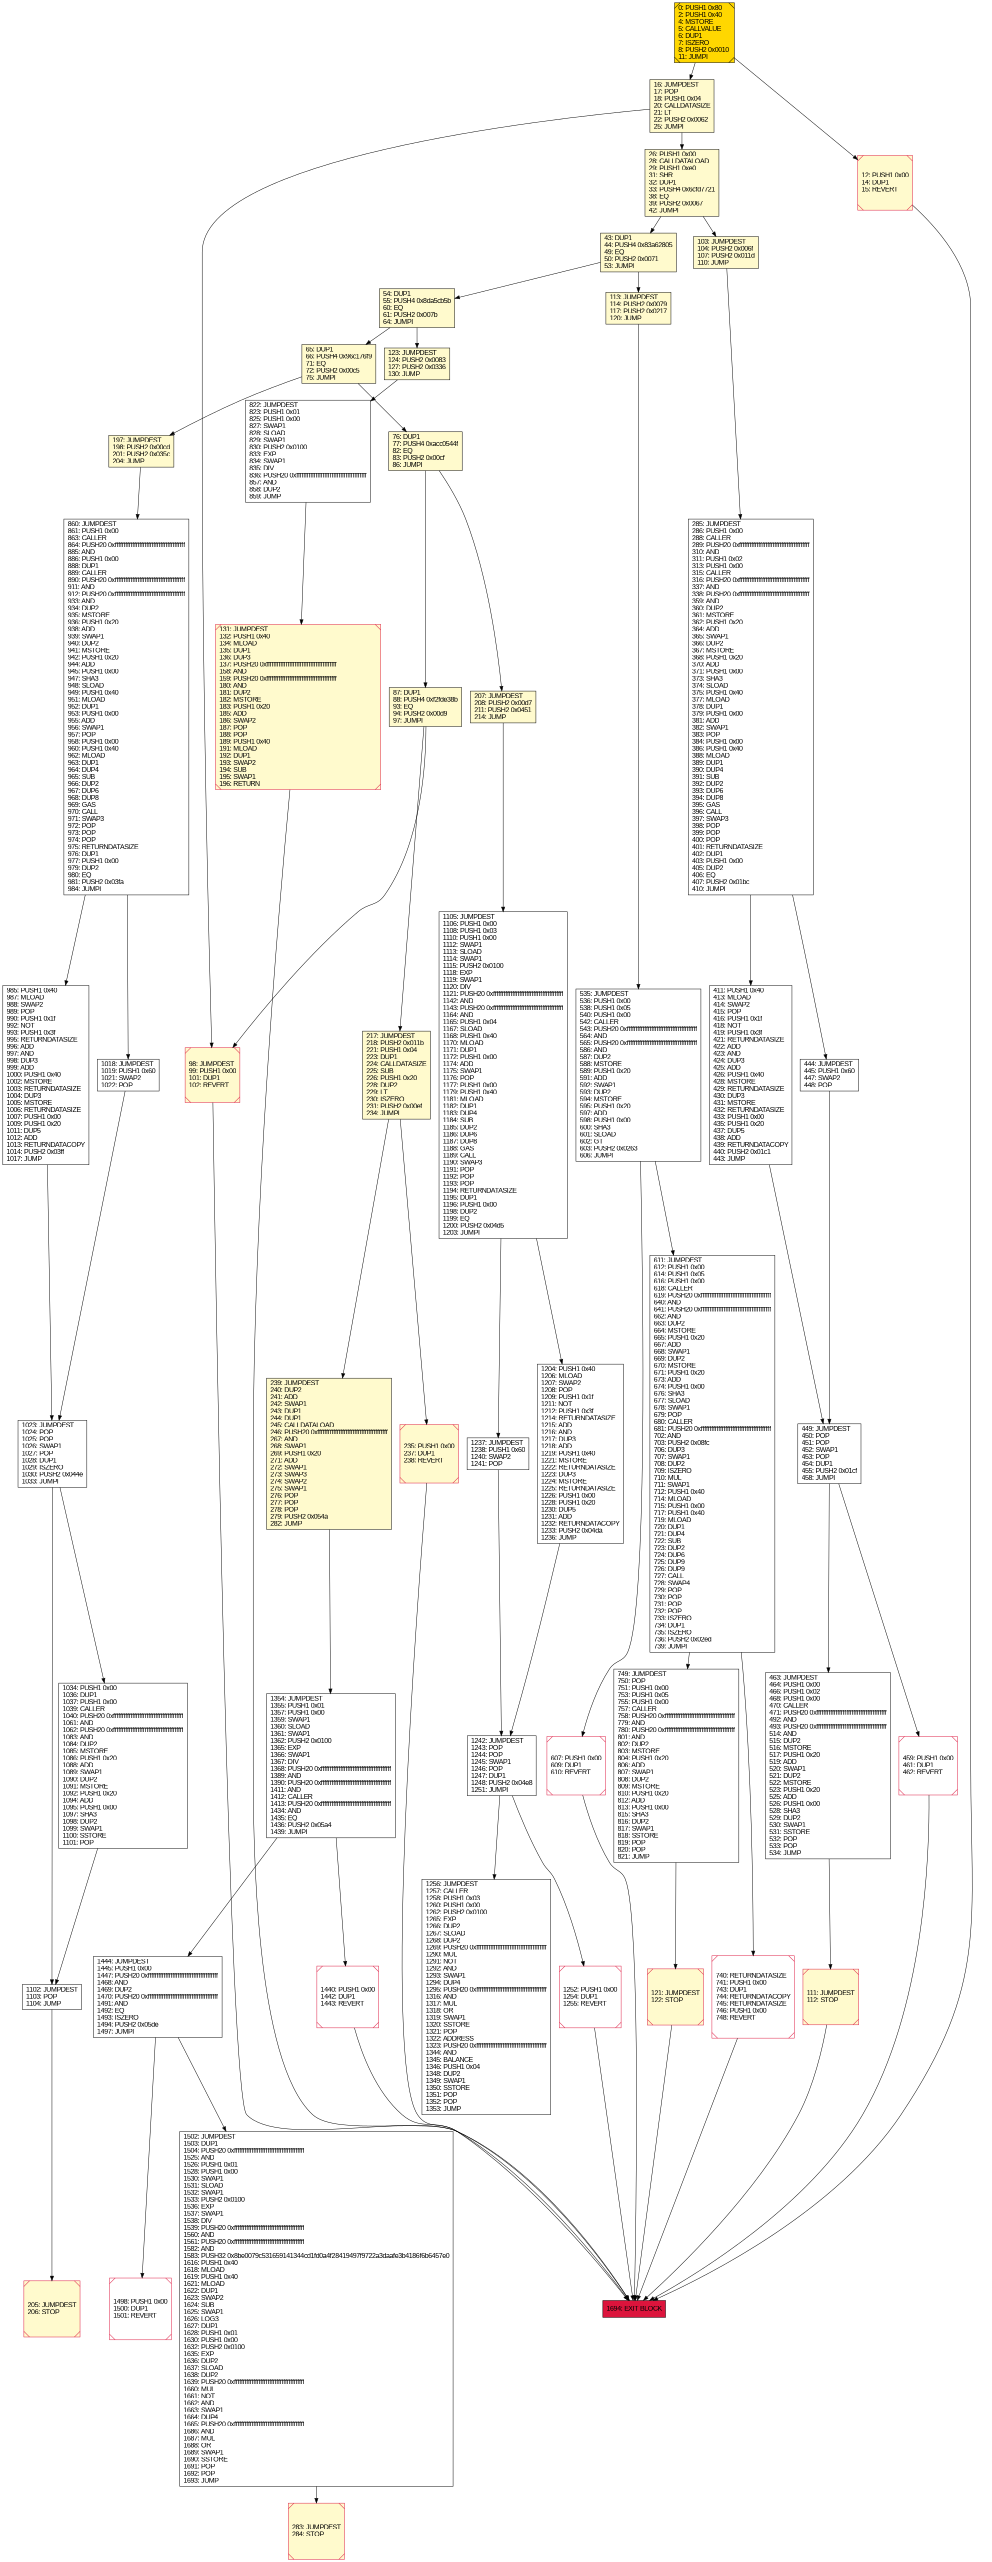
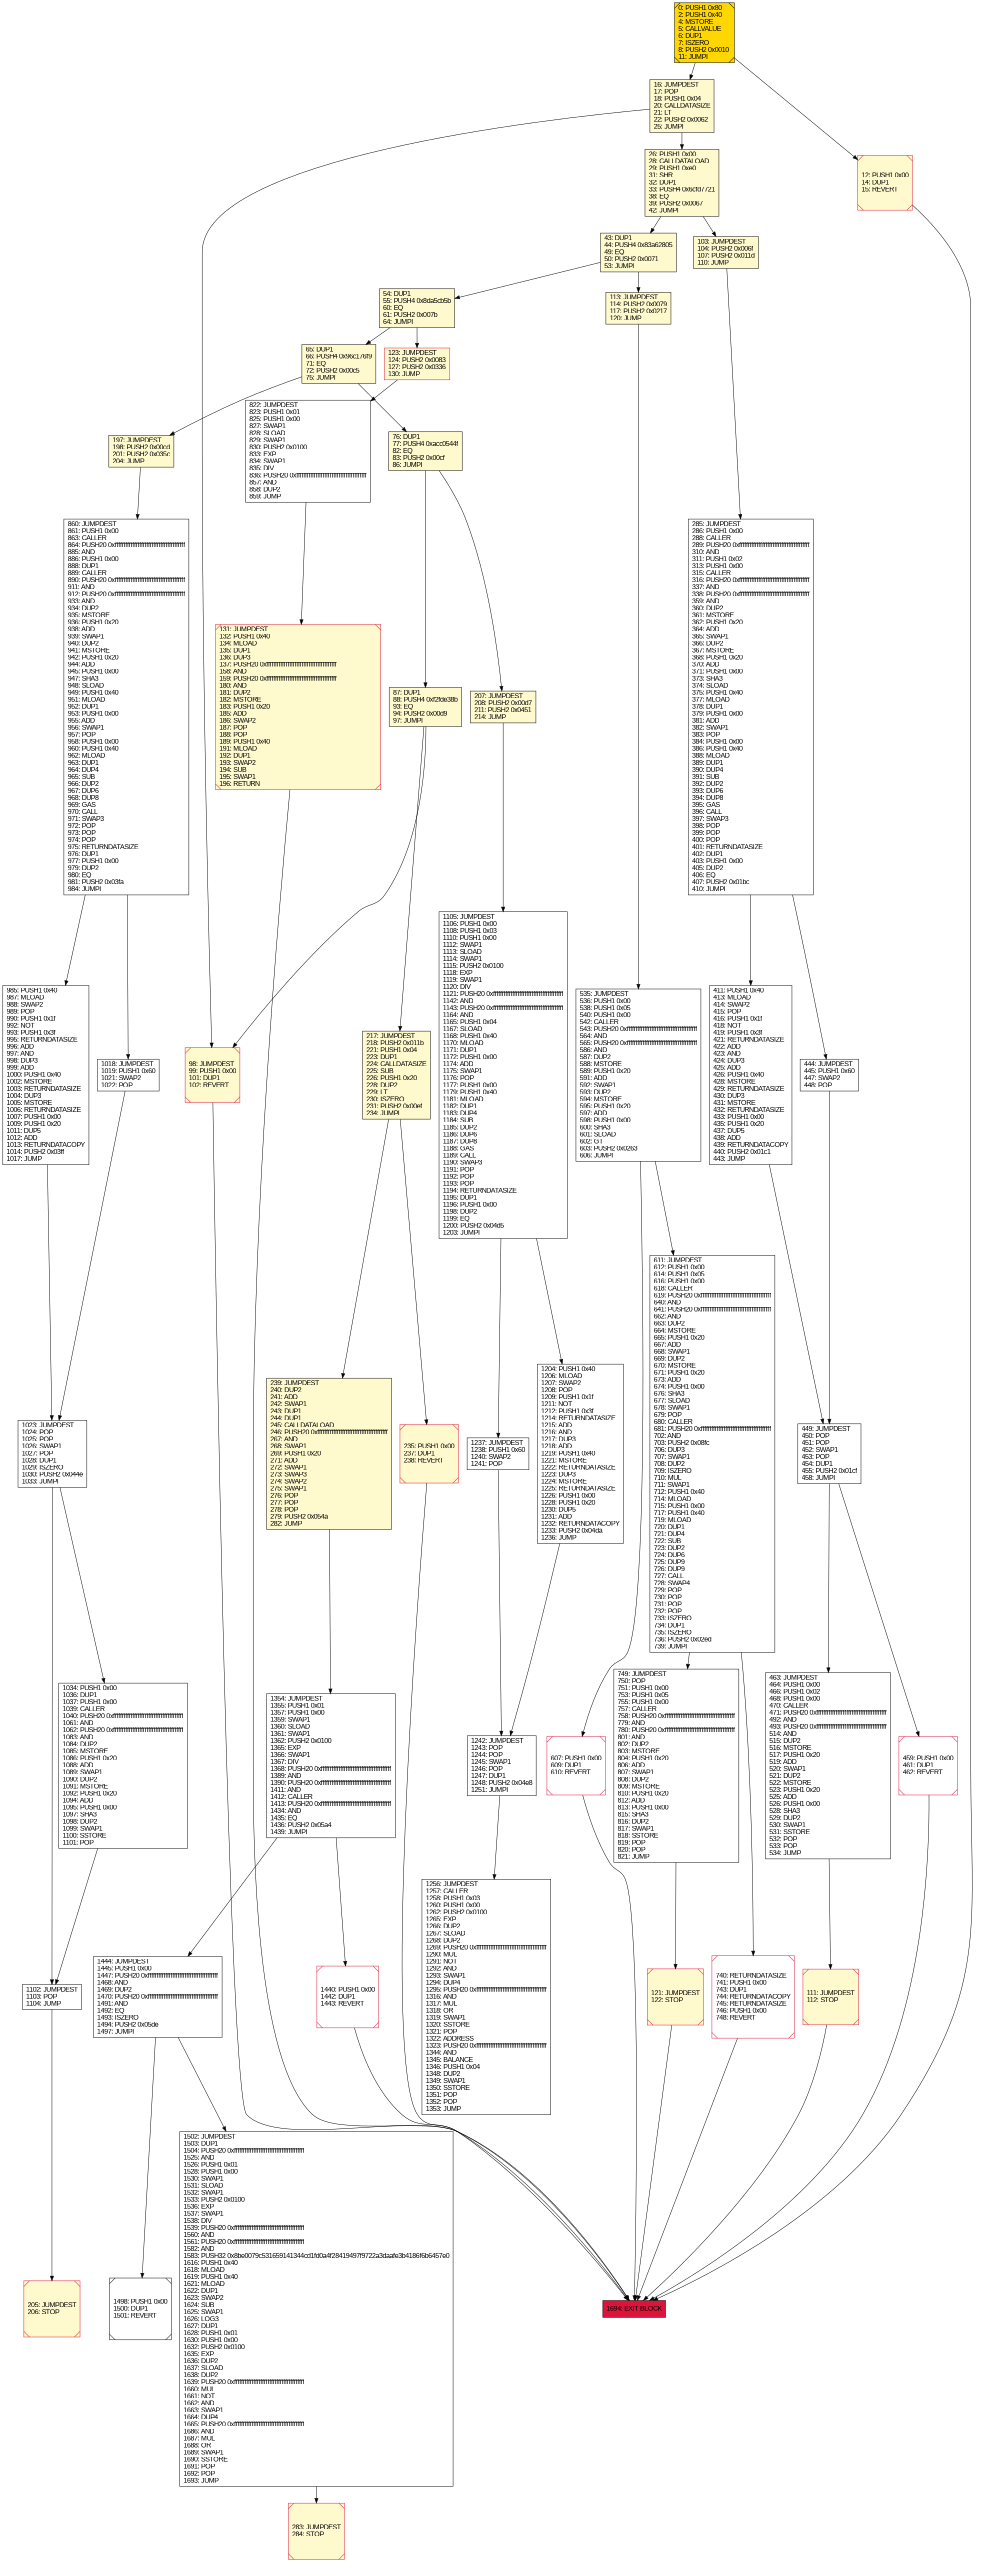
(417, 364) -> (417, 364)
(590, 1997) -> none
(140, 2309) -> (140, 2309)
